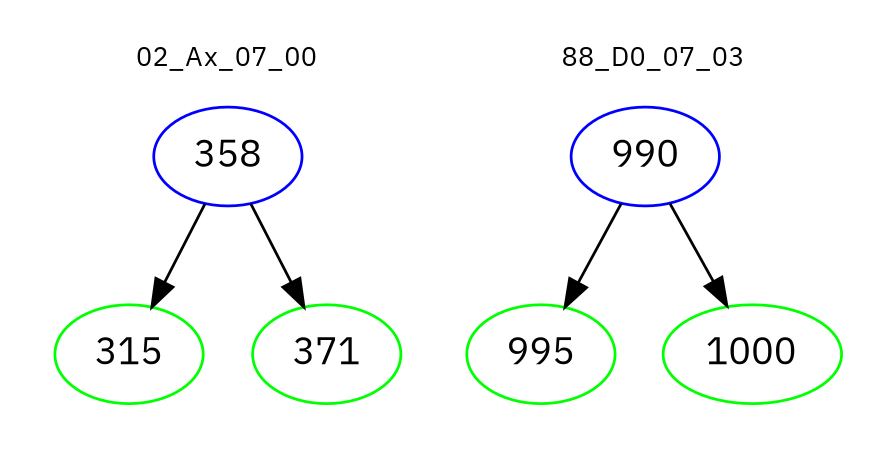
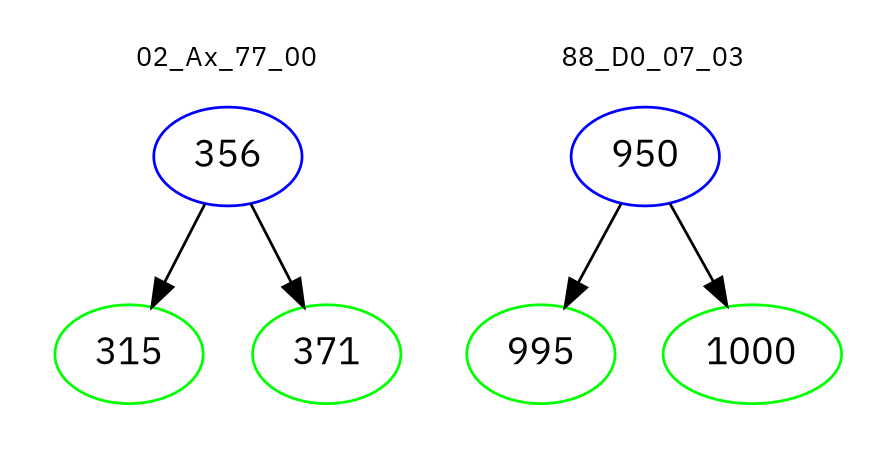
(228, 59) -> (228, 59)
(228, 157) -> (228, 157)
(645, 157) -> (645, 157)
